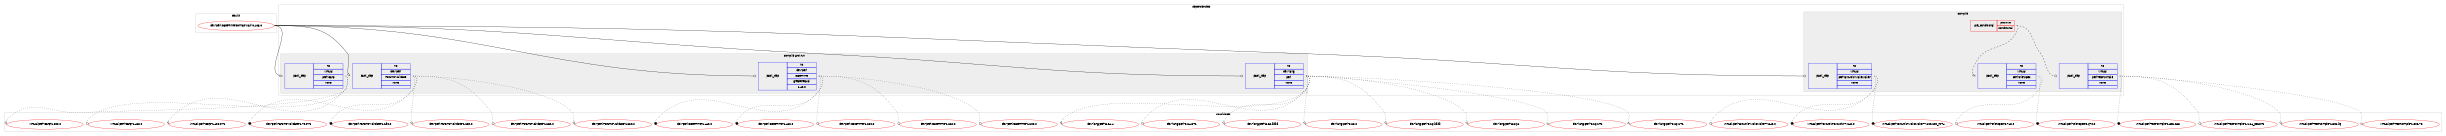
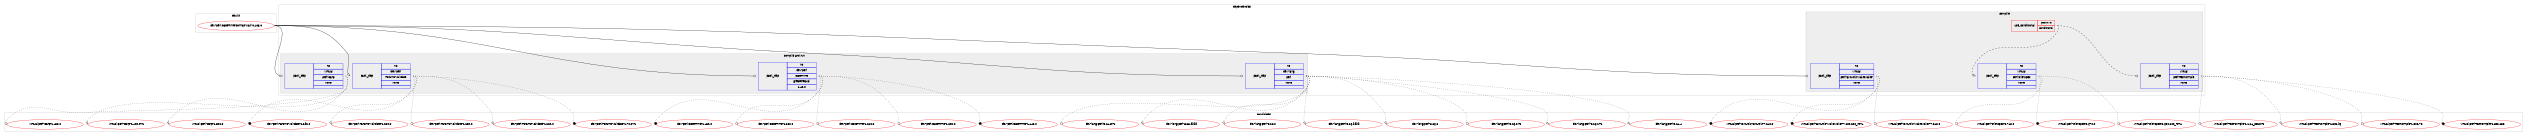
none -> (2158, 124)
